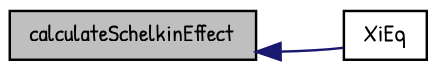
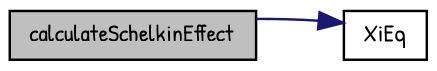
(312, 50) -> (288, 19)
